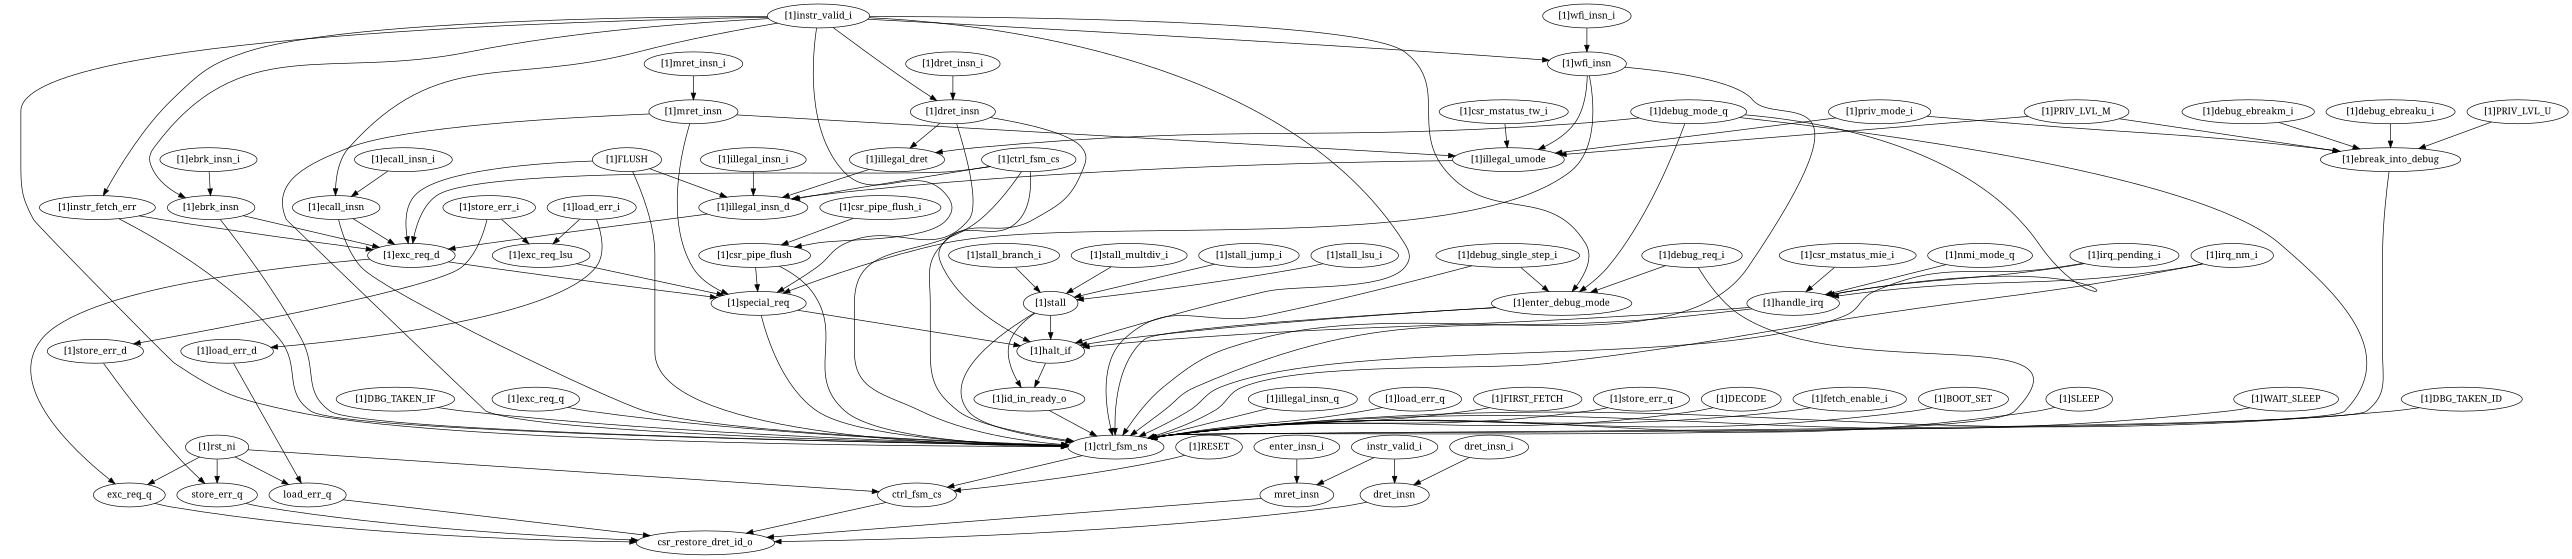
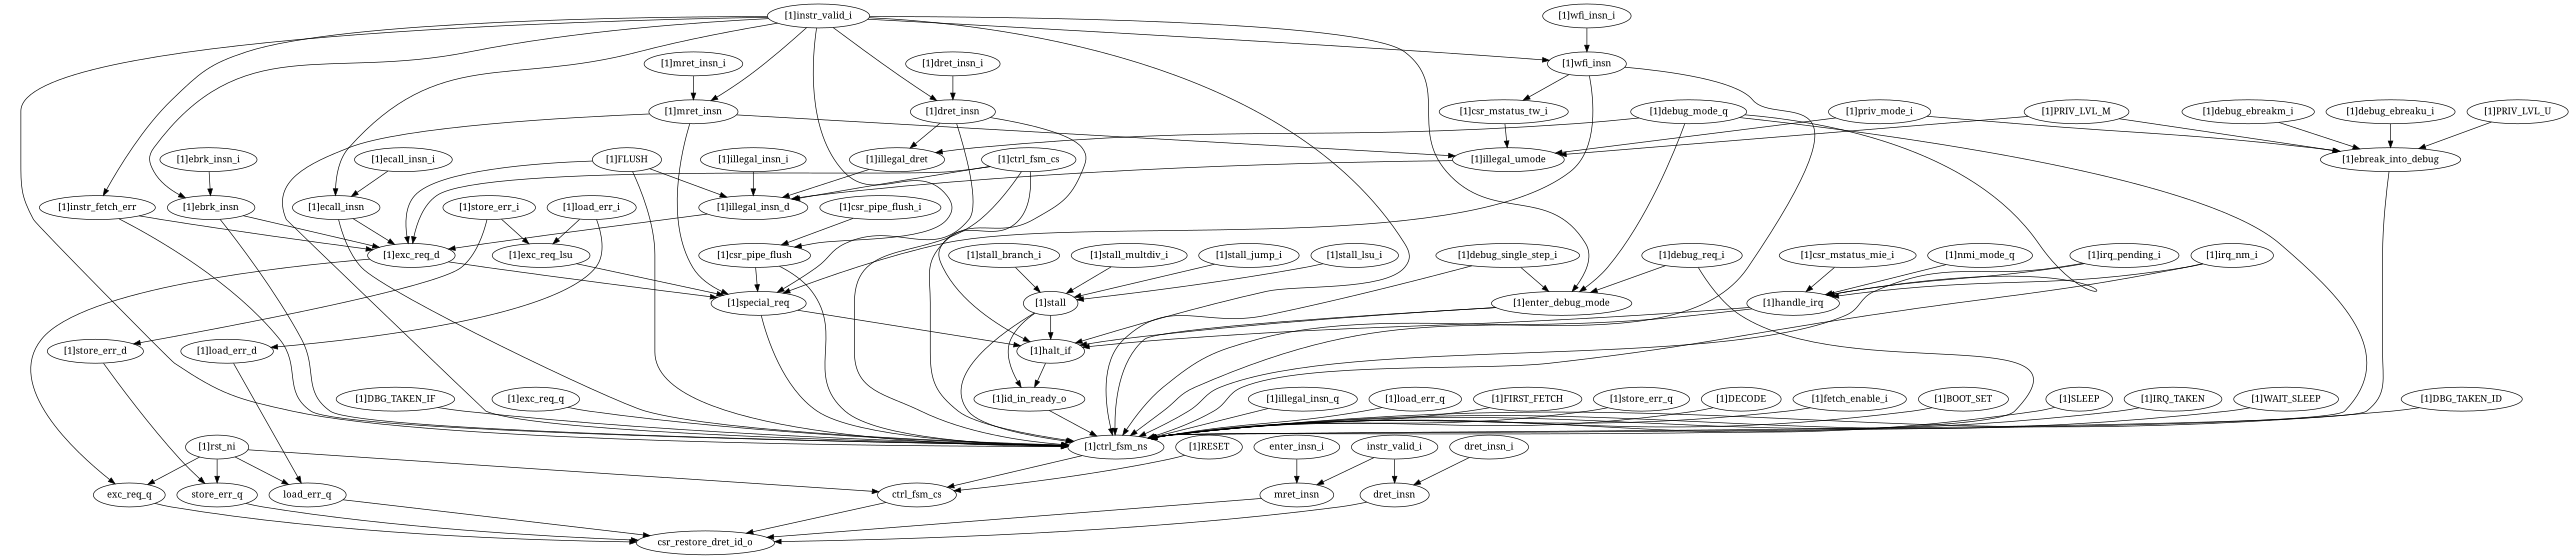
none -> (763, 65)
(1578, 119) -> (1549, 86)
none -> (2173, 399)
